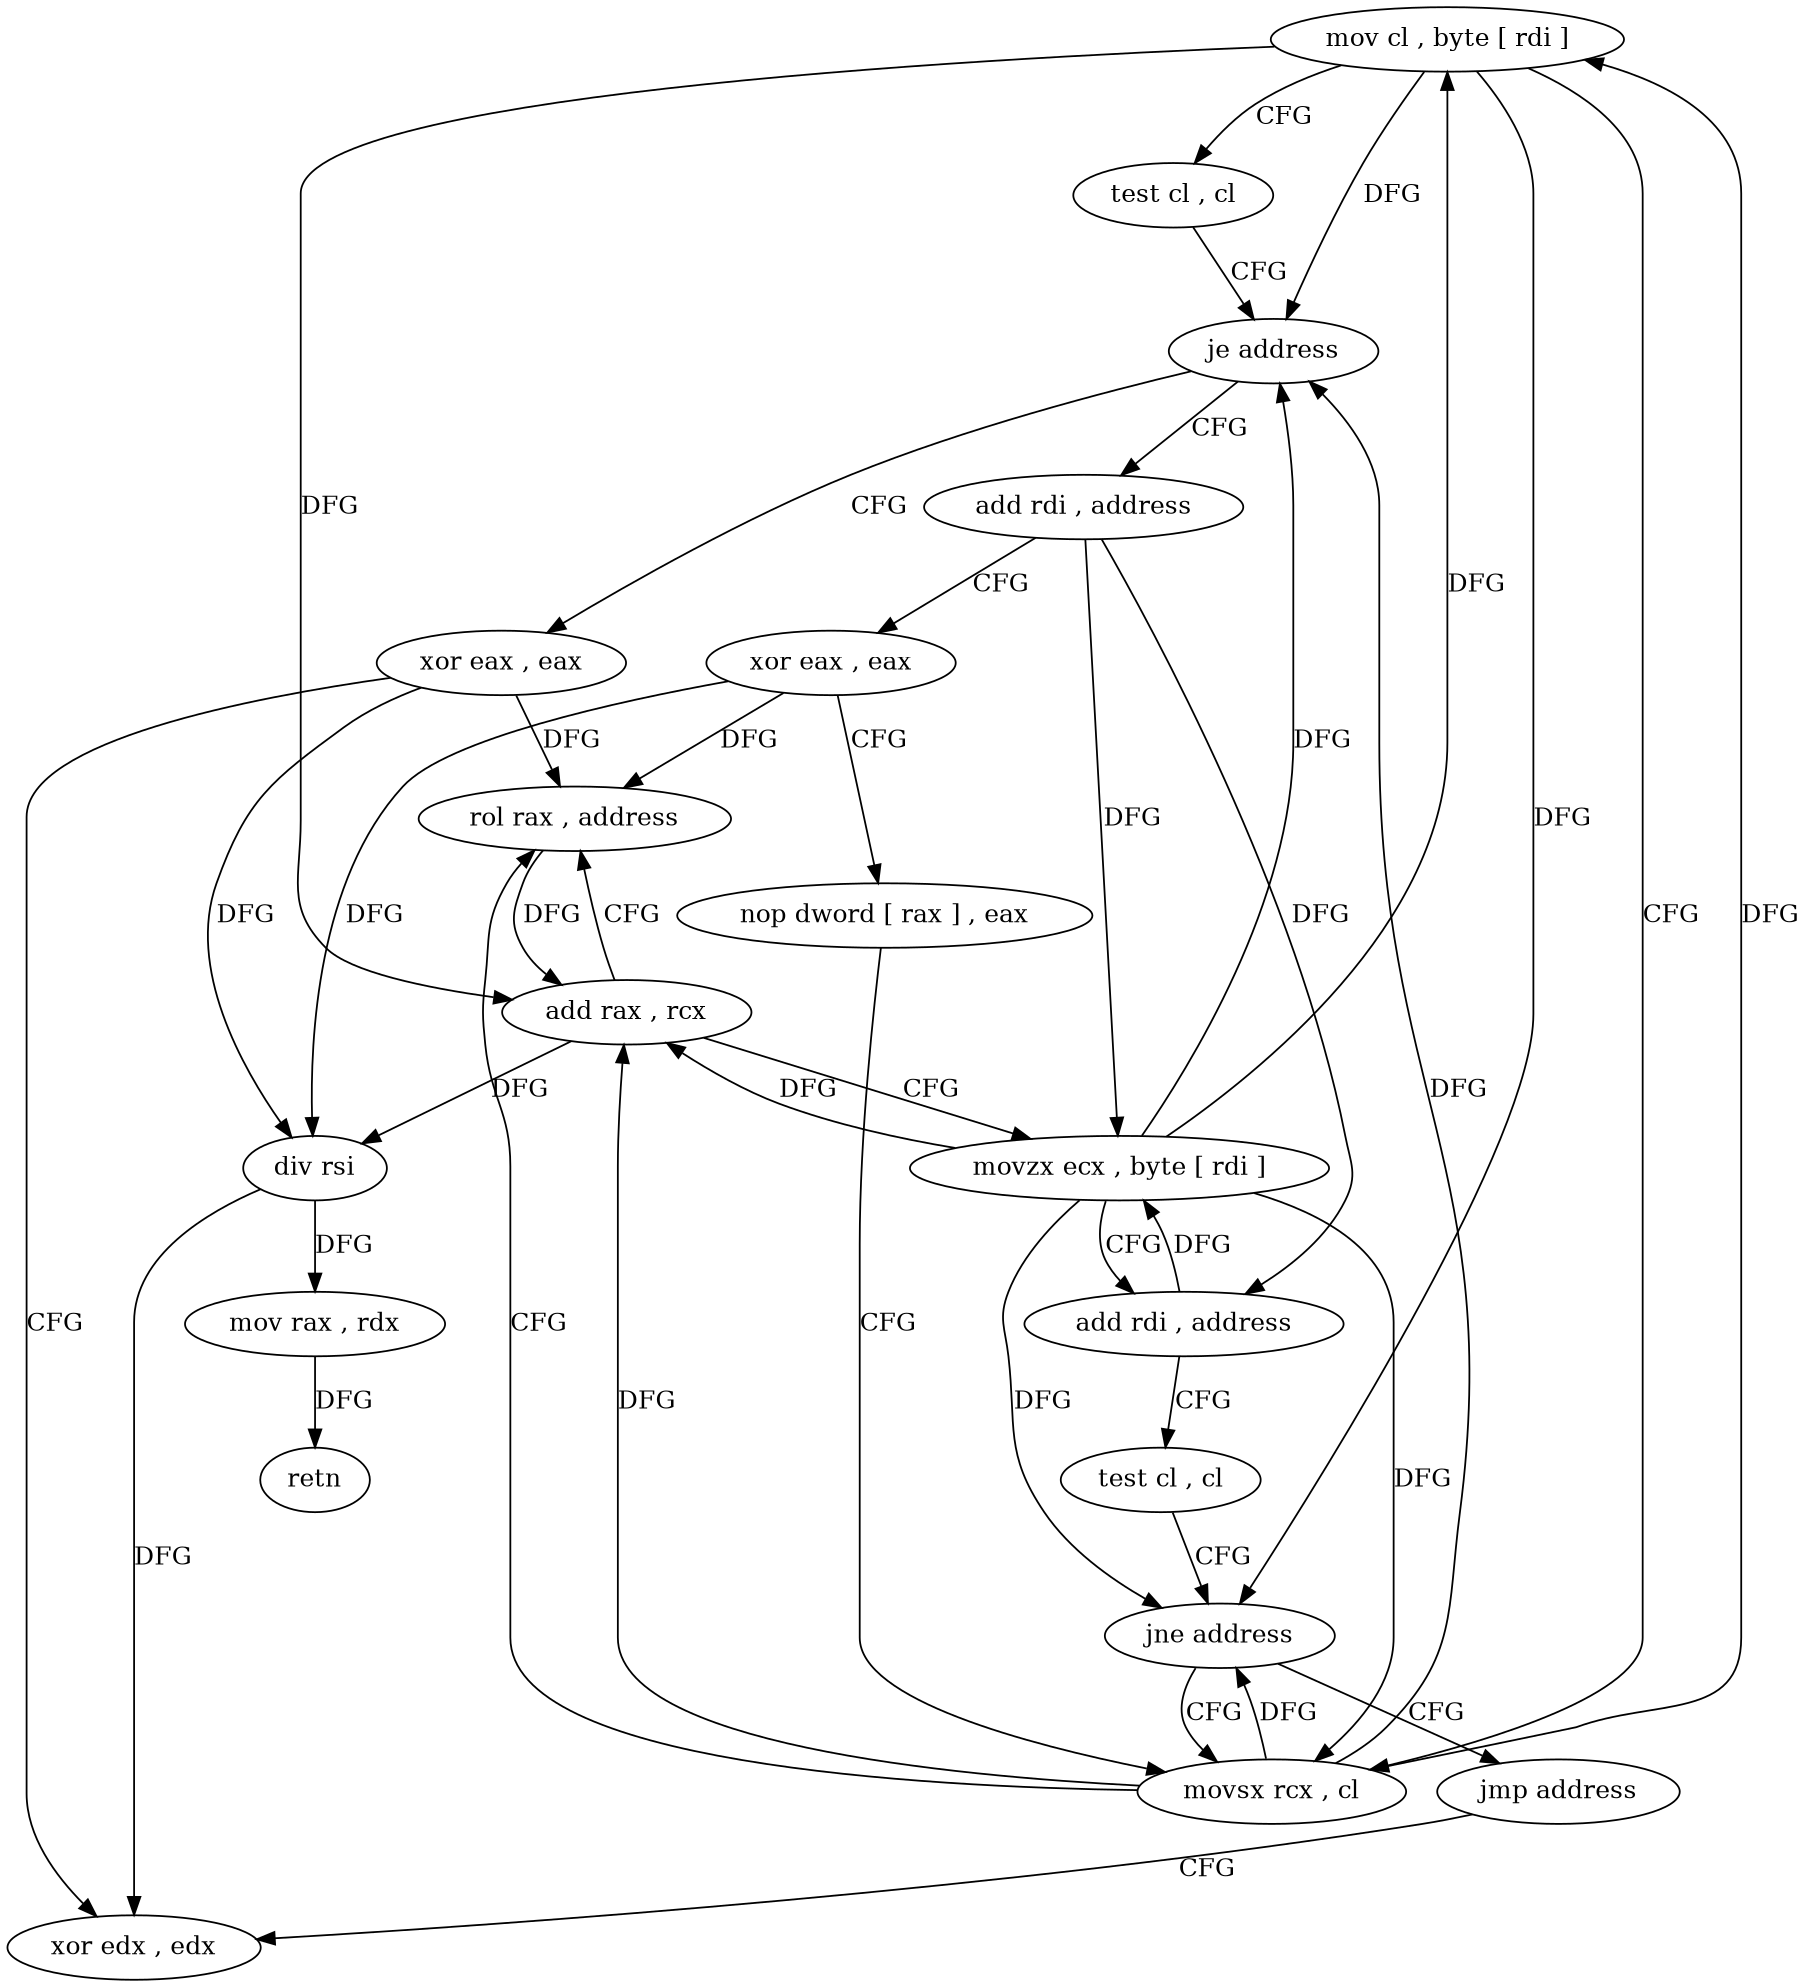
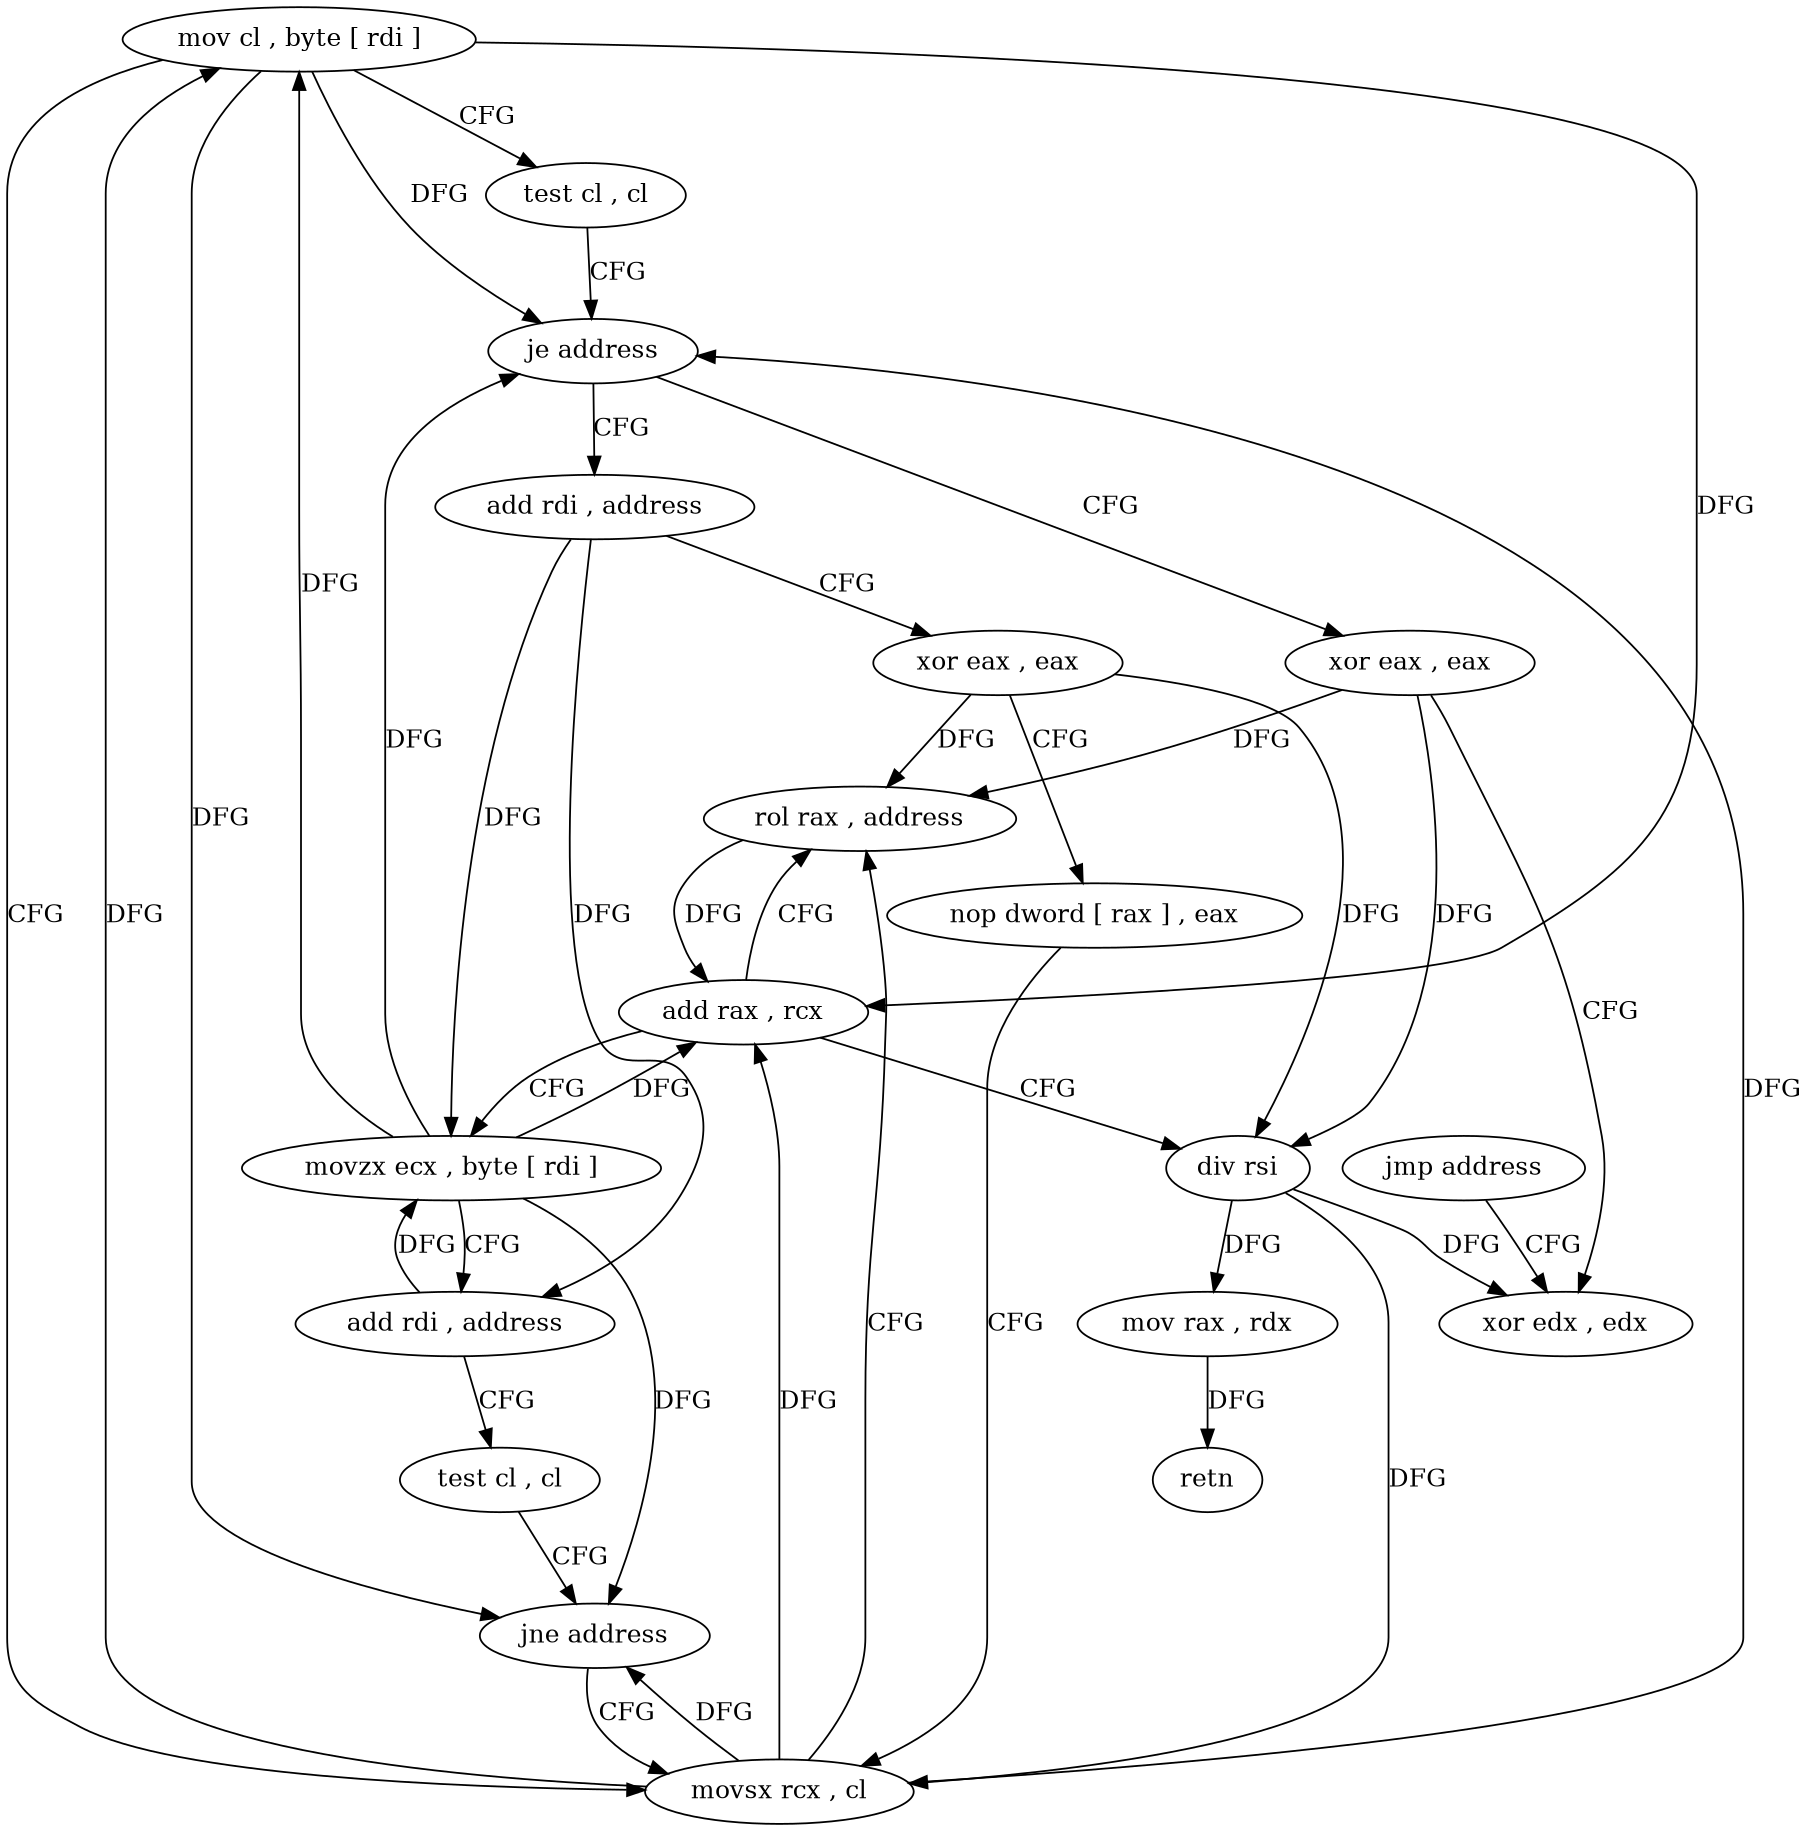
(520, 1090) -> (1048, 1090)
(1394, 1444) -> (1386, 1645)
(1380, 1710) -> none
